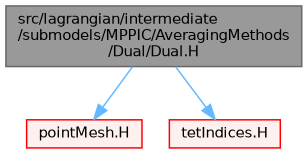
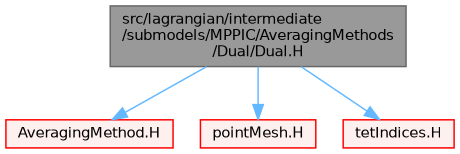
none -> (89, 134)
